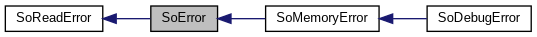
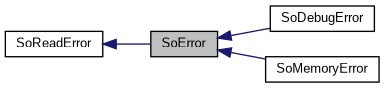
(410, 19) -> (250, 32)
